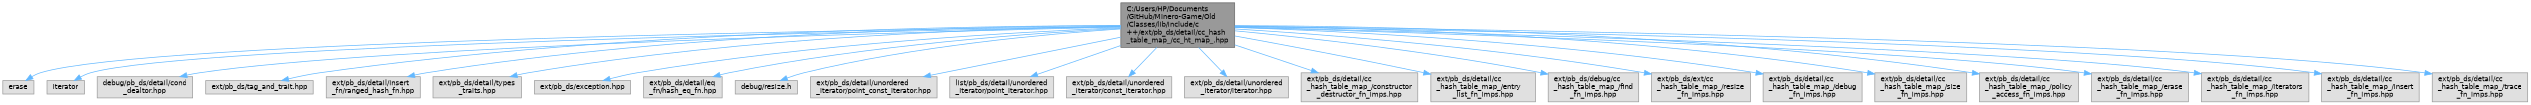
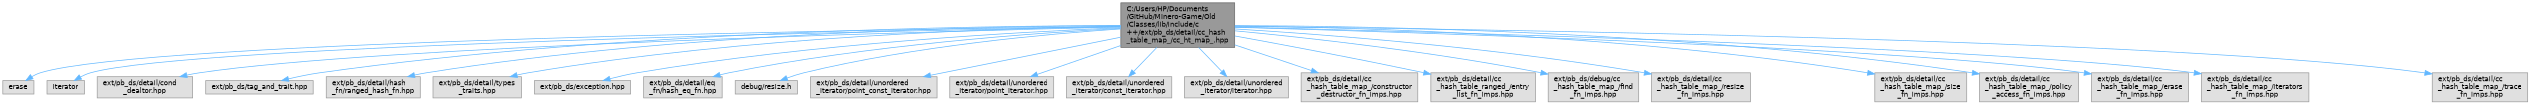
(145, 87) -> (145, 87)
(373, 87) -> (373, 87)
(1002, 87) -> (1002, 87)
(1483, 87) -> (1483, 87)
(1701, 87) -> (1701, 87)
(1813, 87) -> none
(2370, 87) -> none
